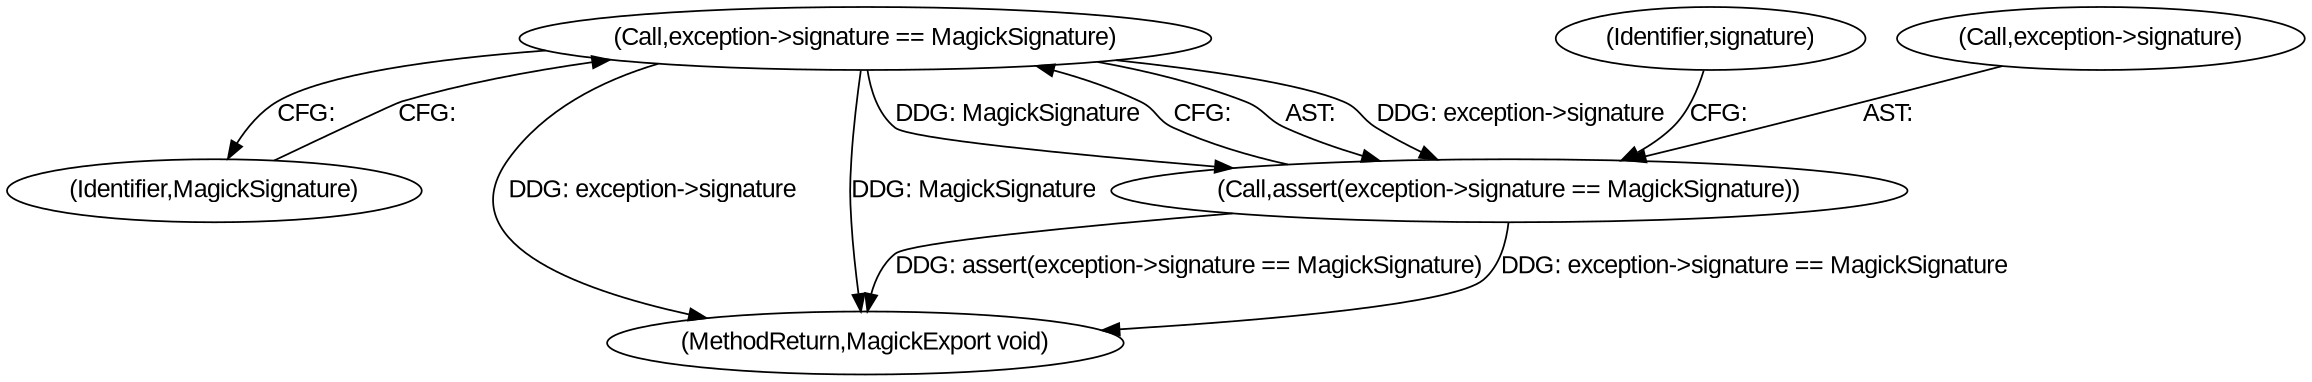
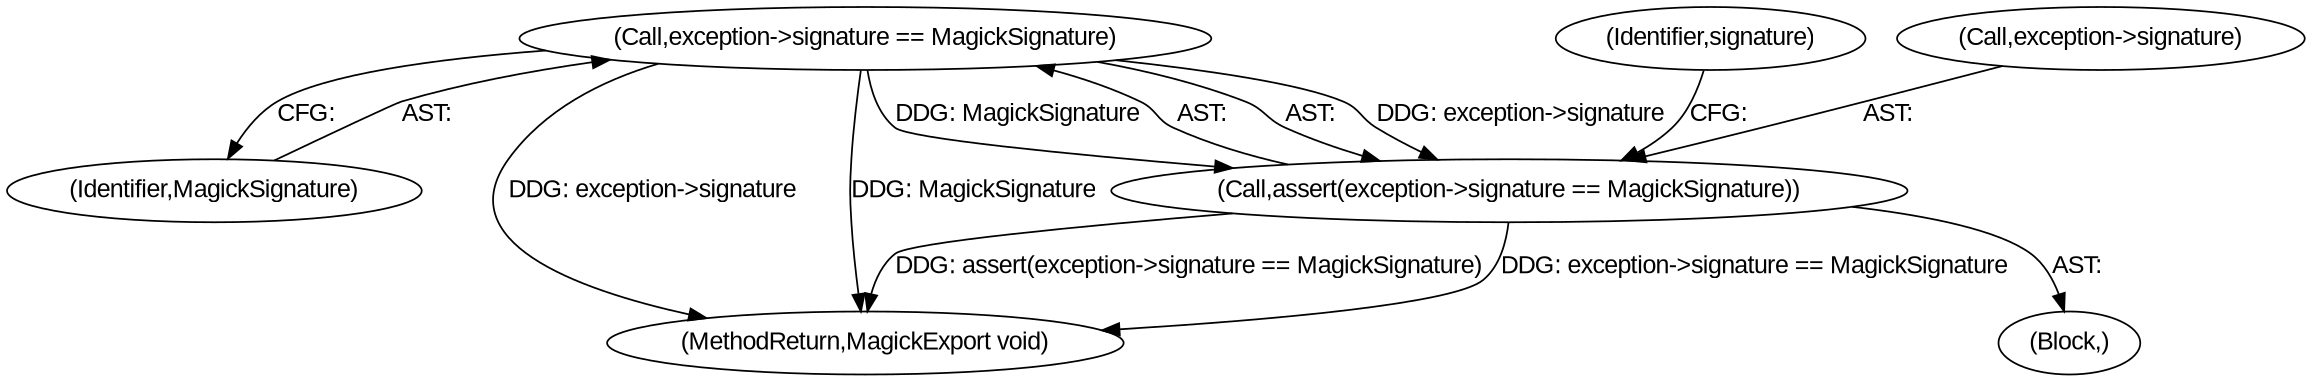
(430, 115) -> (430, 115)
(1206, 115) -> (1206, 115)
none -> (2069, 343)
